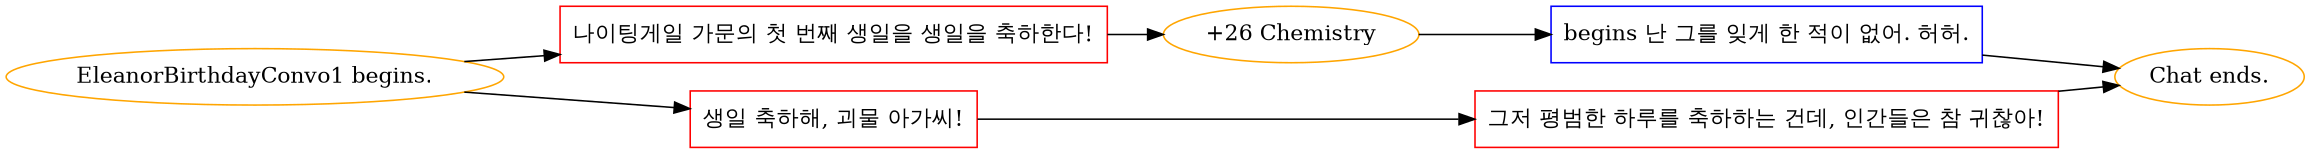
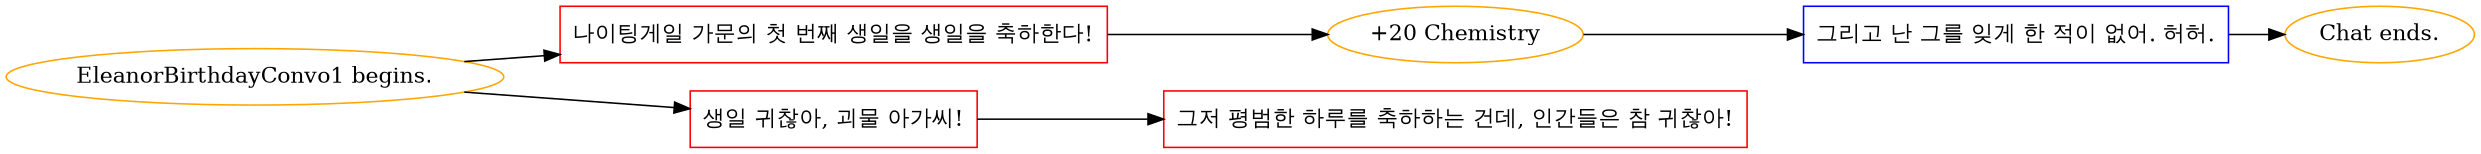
(1291, 34) -> (1455, 34)
(1767, 34) -> (2016, 34)
(2081, 89) -> none
(834, 119) -> (834, 119)
